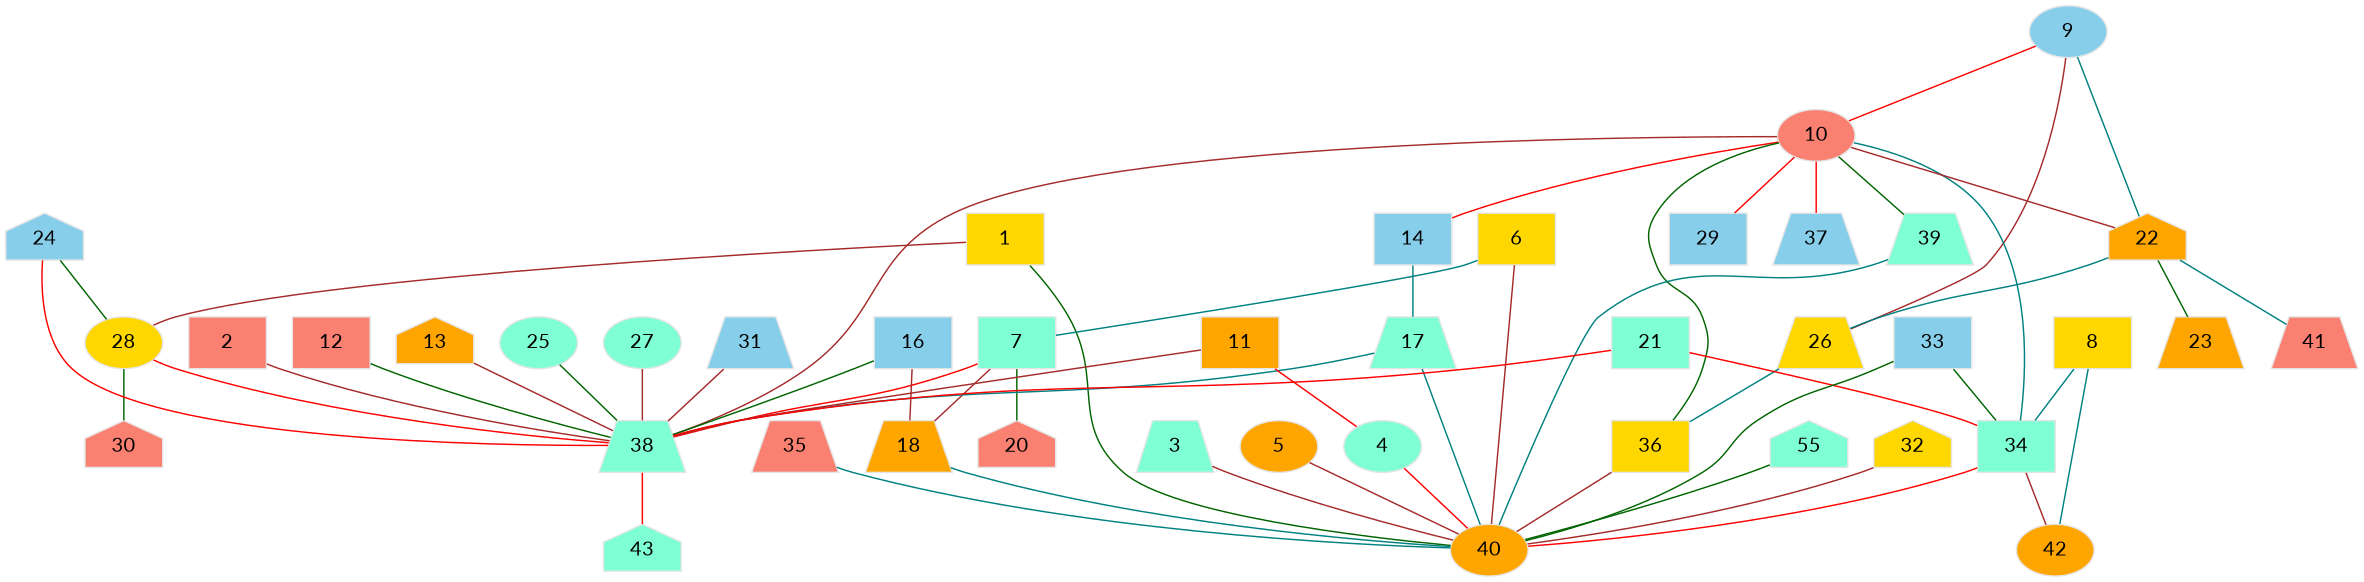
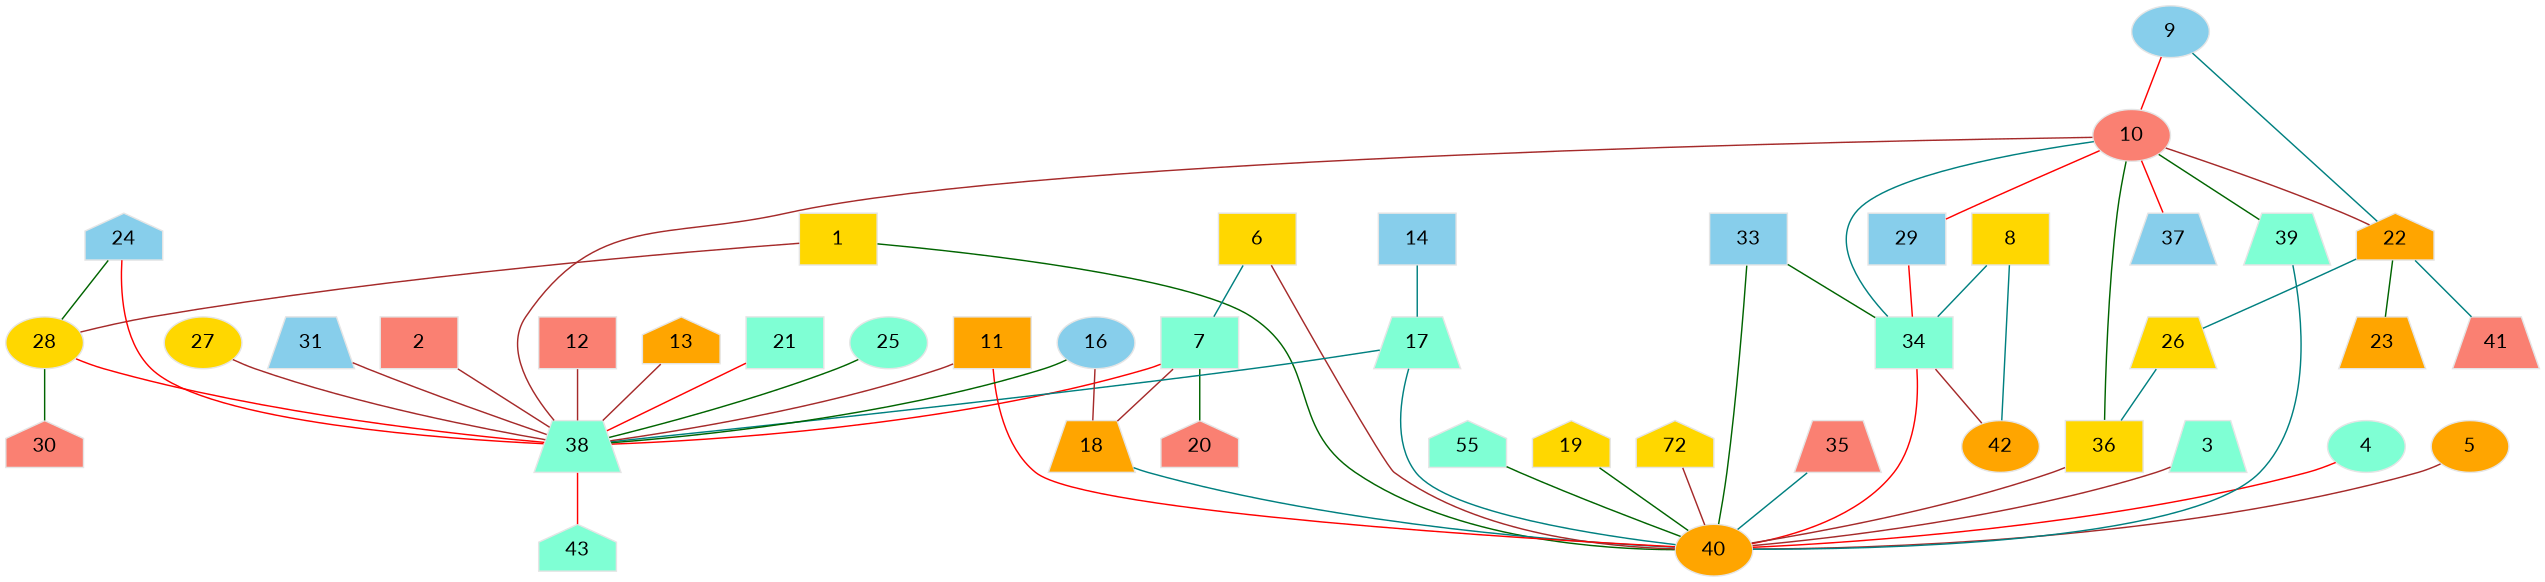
(1614, 173) -> none
(2013, 227) -> none
(642, 343) -> (203, 343)
(913, 343) -> (1096, 343)
(1849, 389) -> (1911, 291)
(1316, 398) -> (1296, 519)
(489, 404) -> (578, 395)
none -> (1571, 446)
(1913, 446) -> (1675, 446)
